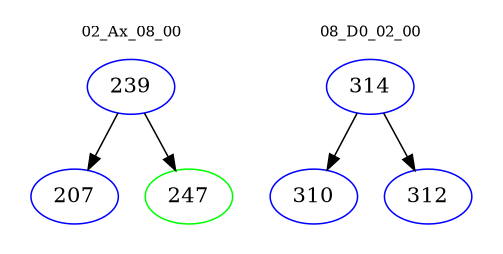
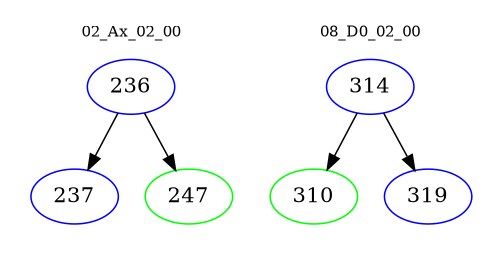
(132, 33) -> (132, 33)
(131, 87) -> (131, 87)
(75, 197) -> (75, 197)
(314, 197) -> (314, 197)
(428, 197) -> (428, 197)
